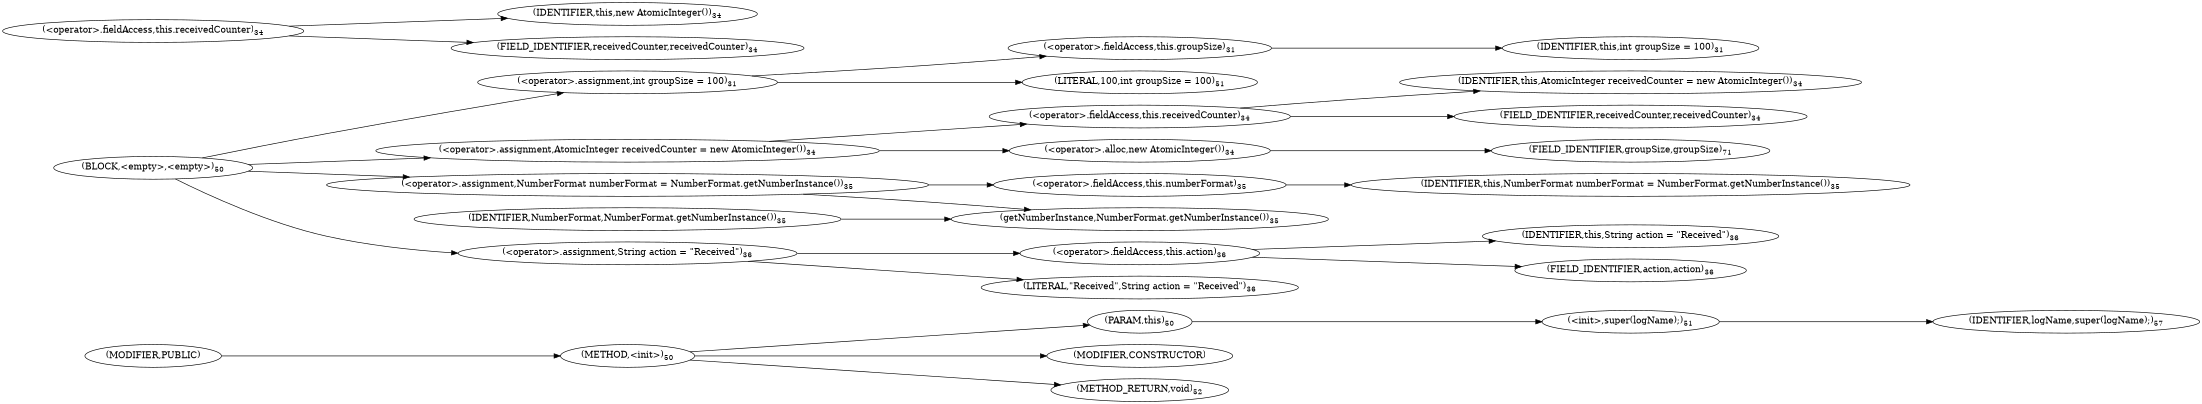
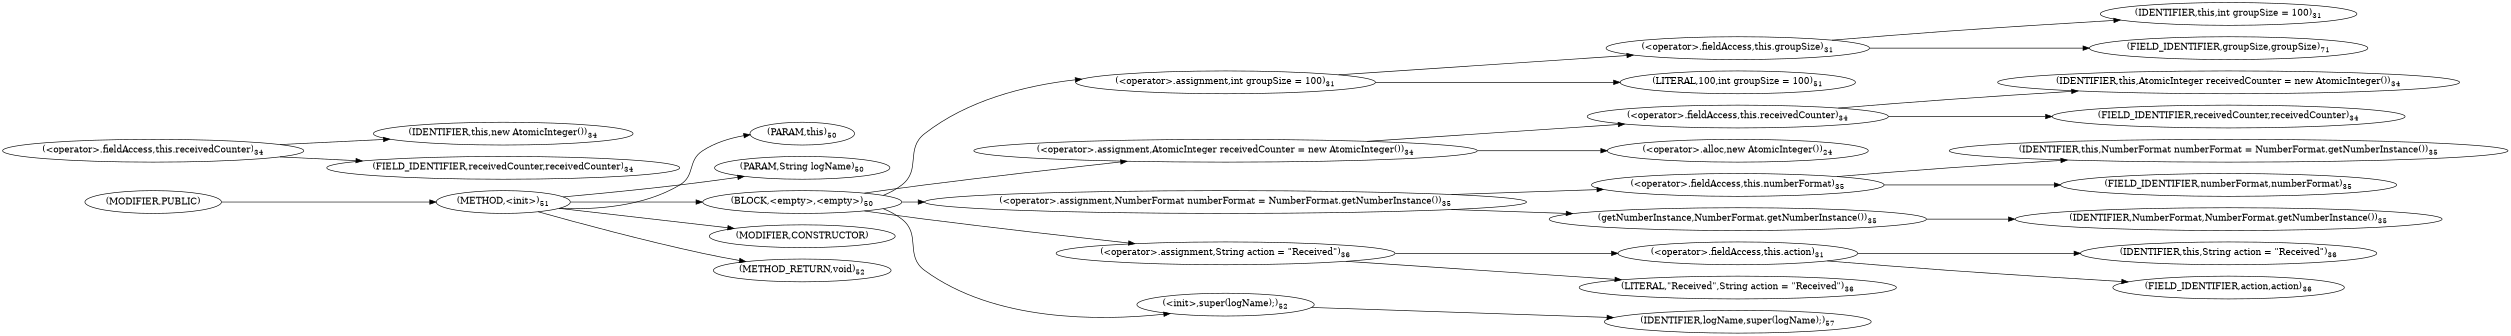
(1230, 150) -> (1828, 150)
(1378, 151) -> (1976, 48)
none -> (802, 168)
none -> (2229, 185)
none -> (614, 202)
(893, 219) -> (1967, 219)
(1222, 252) -> (1820, 252)
(1689, 321) -> (1284, 304)
(1364, 322) -> (1001, 305)
(669, 355) -> (545, 201)
